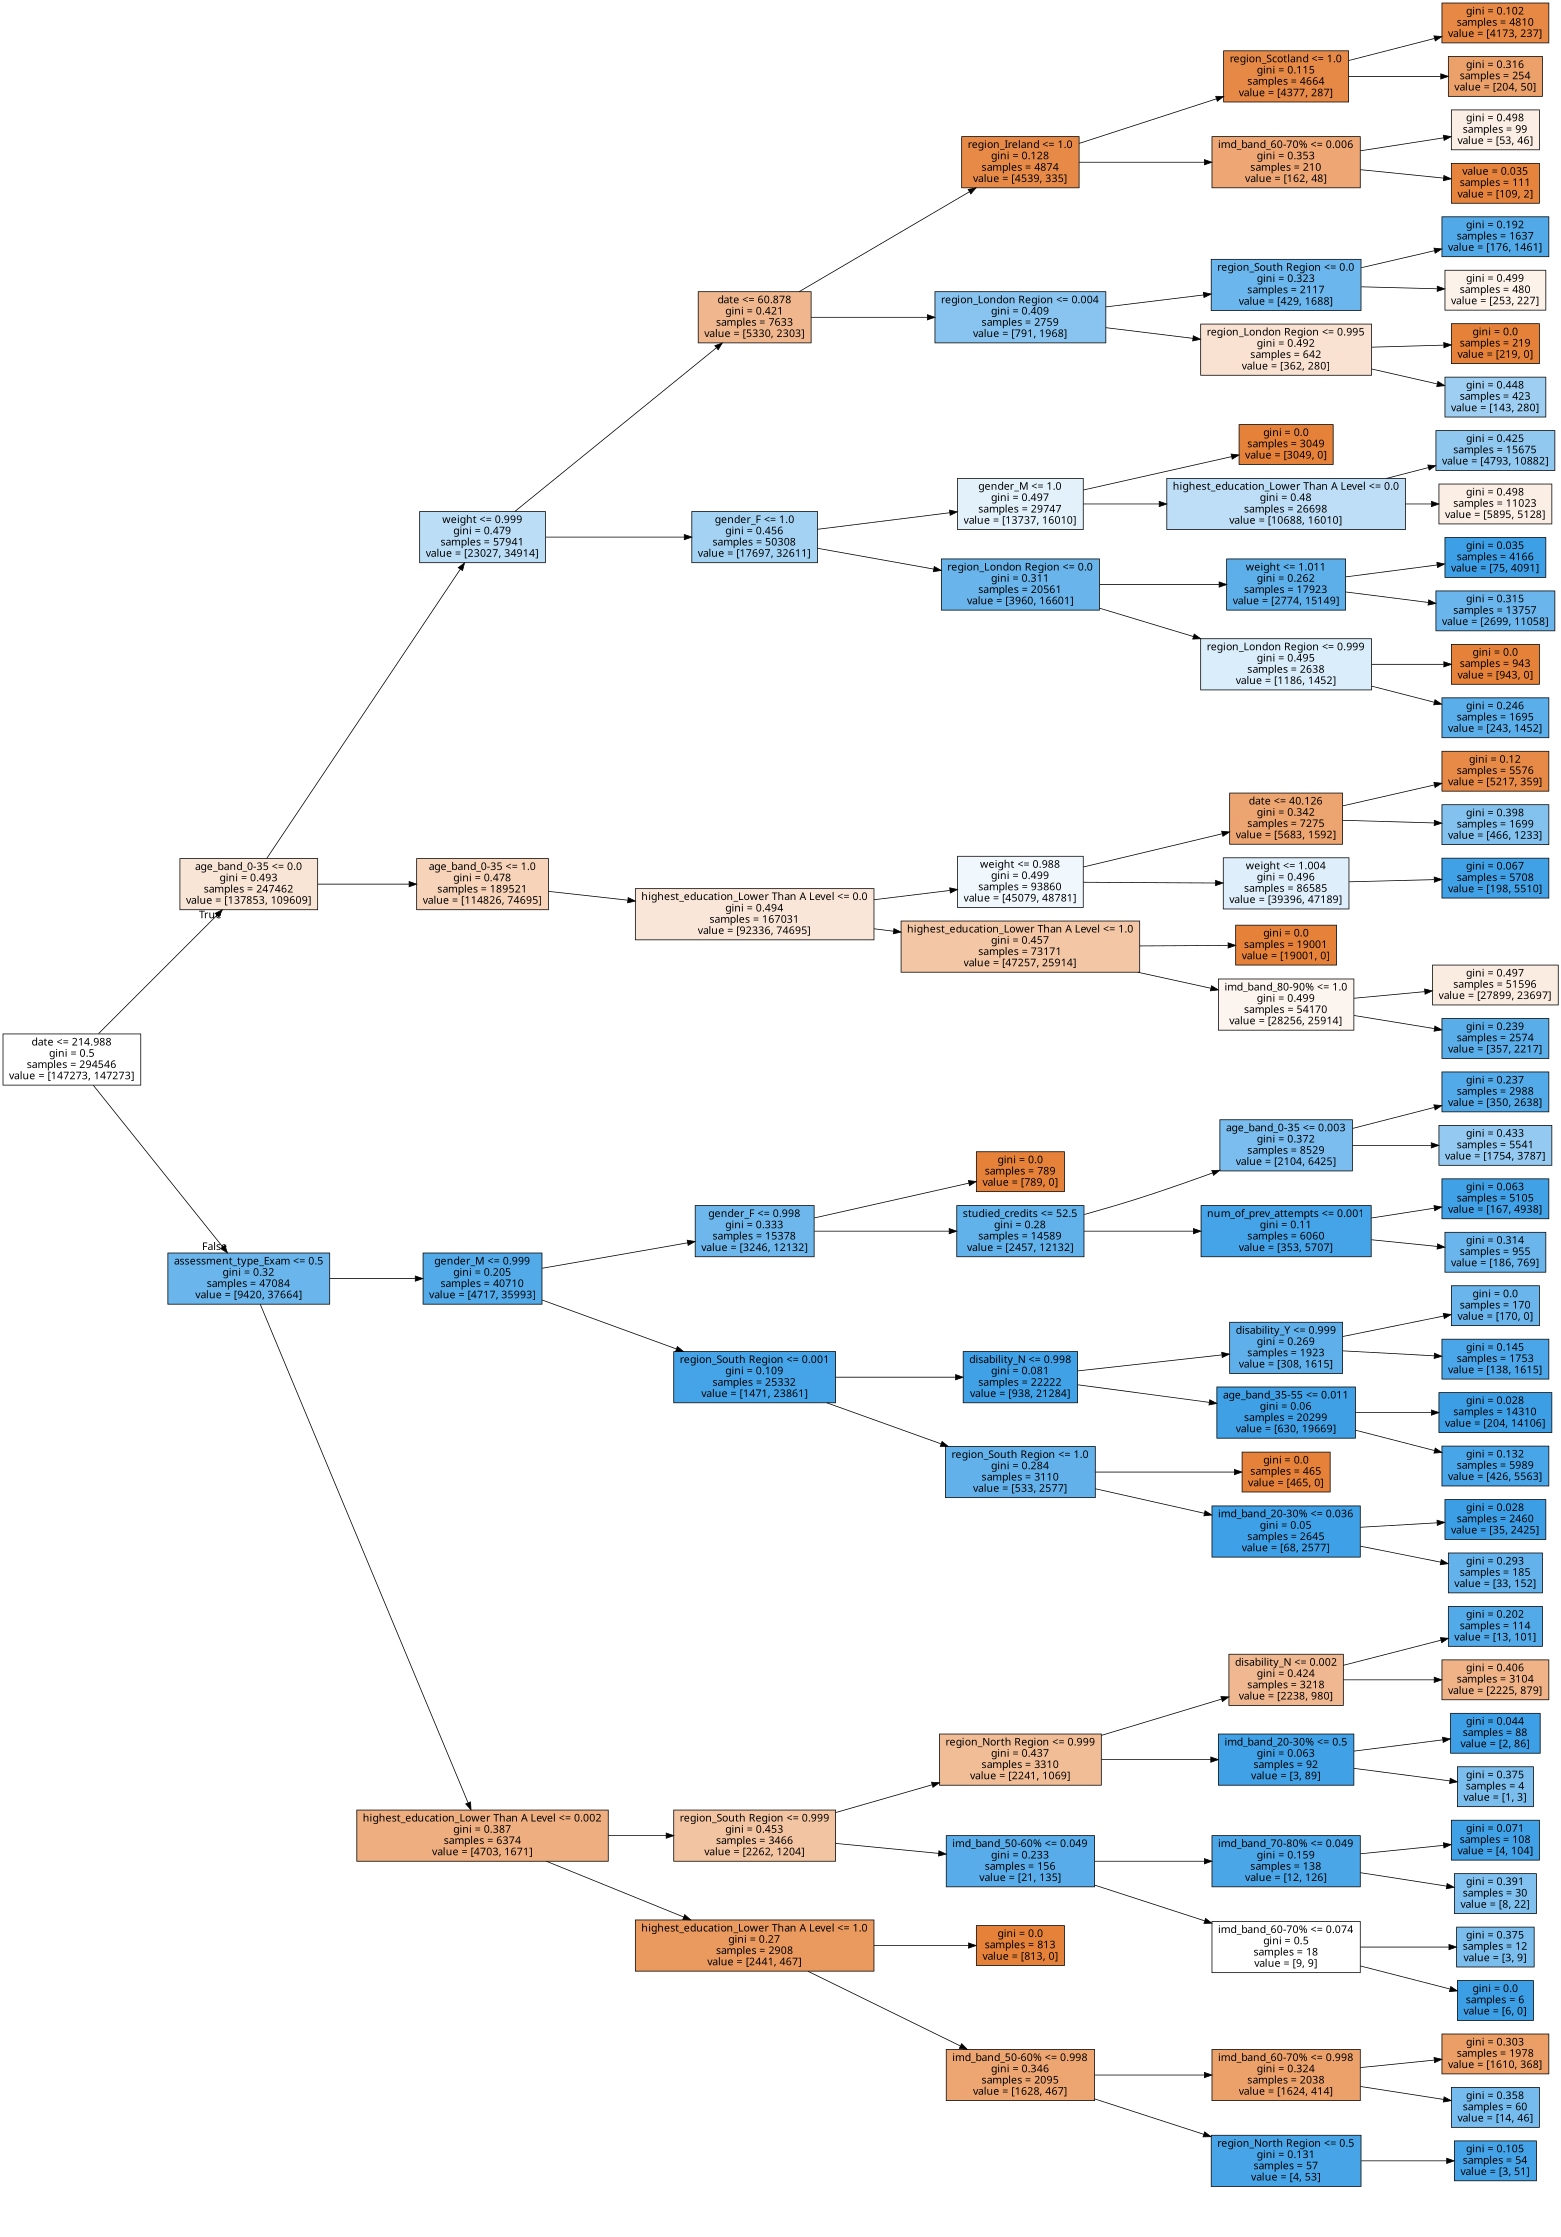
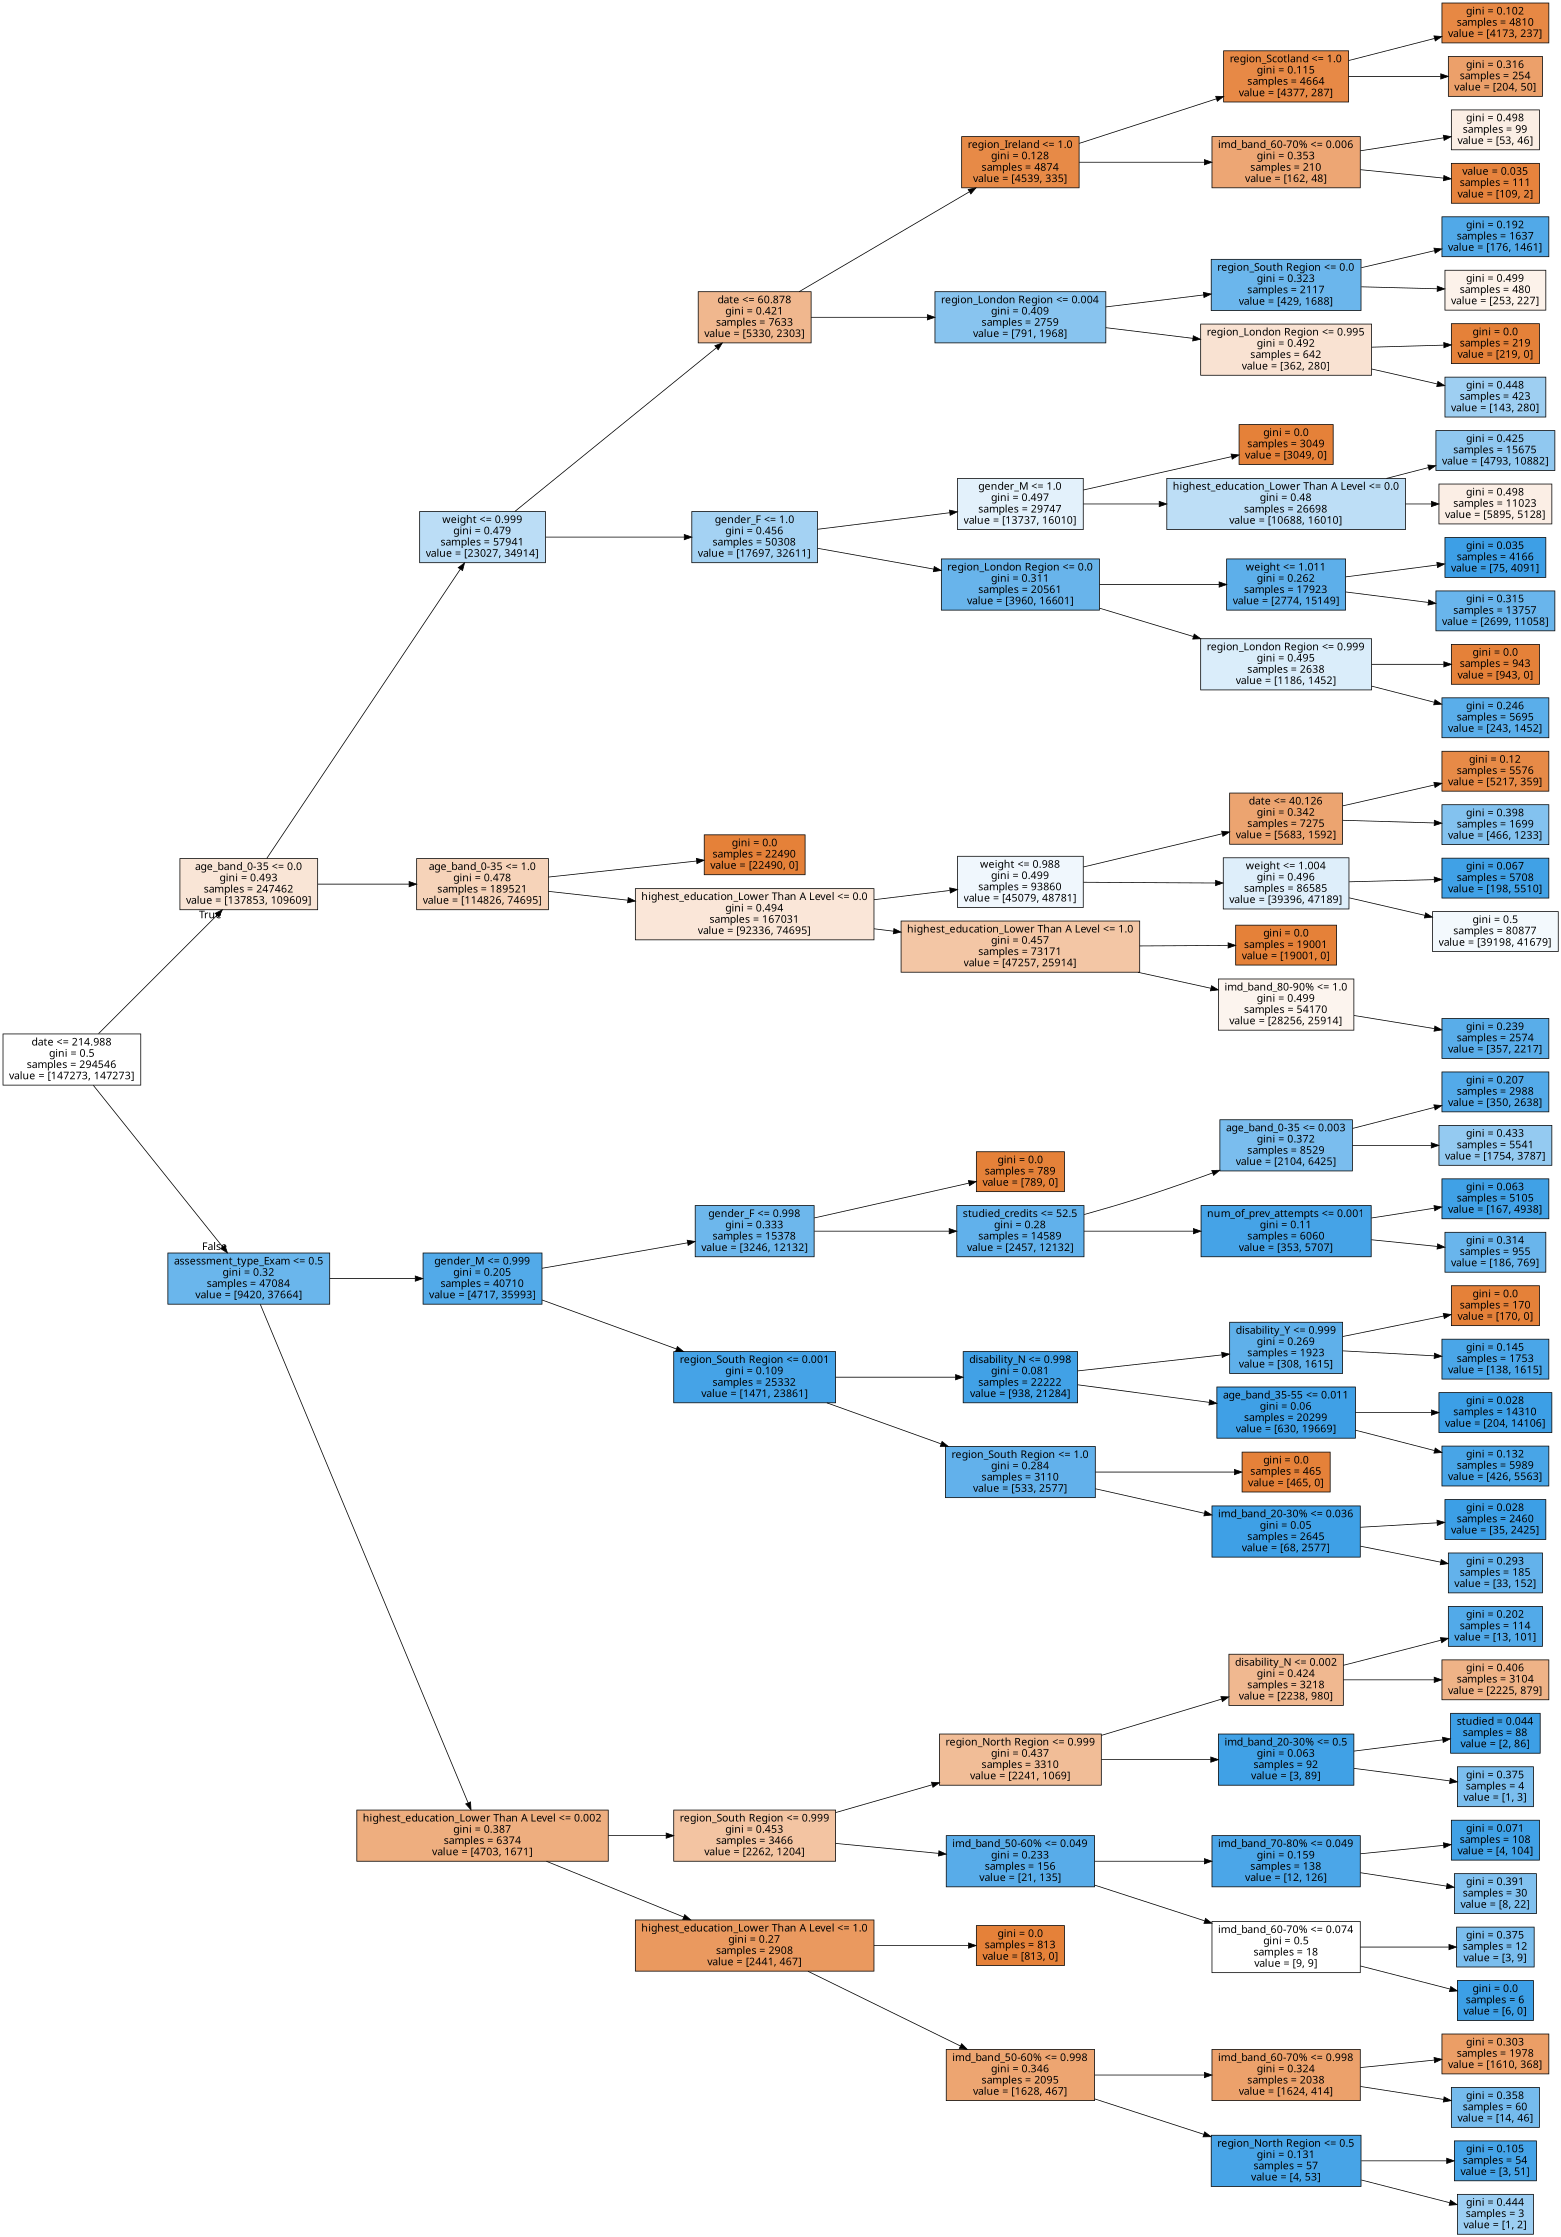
(1495, 718) -> (1495, 718)
none -> (755, 855)
none -> (1495, 932)
(1495, 985) -> none
(1495, 1092) -> (1495, 1092)
(1495, 1306) -> (1495, 1306)
(1495, 1733) -> (1495, 1733)
none -> (1495, 2214)
